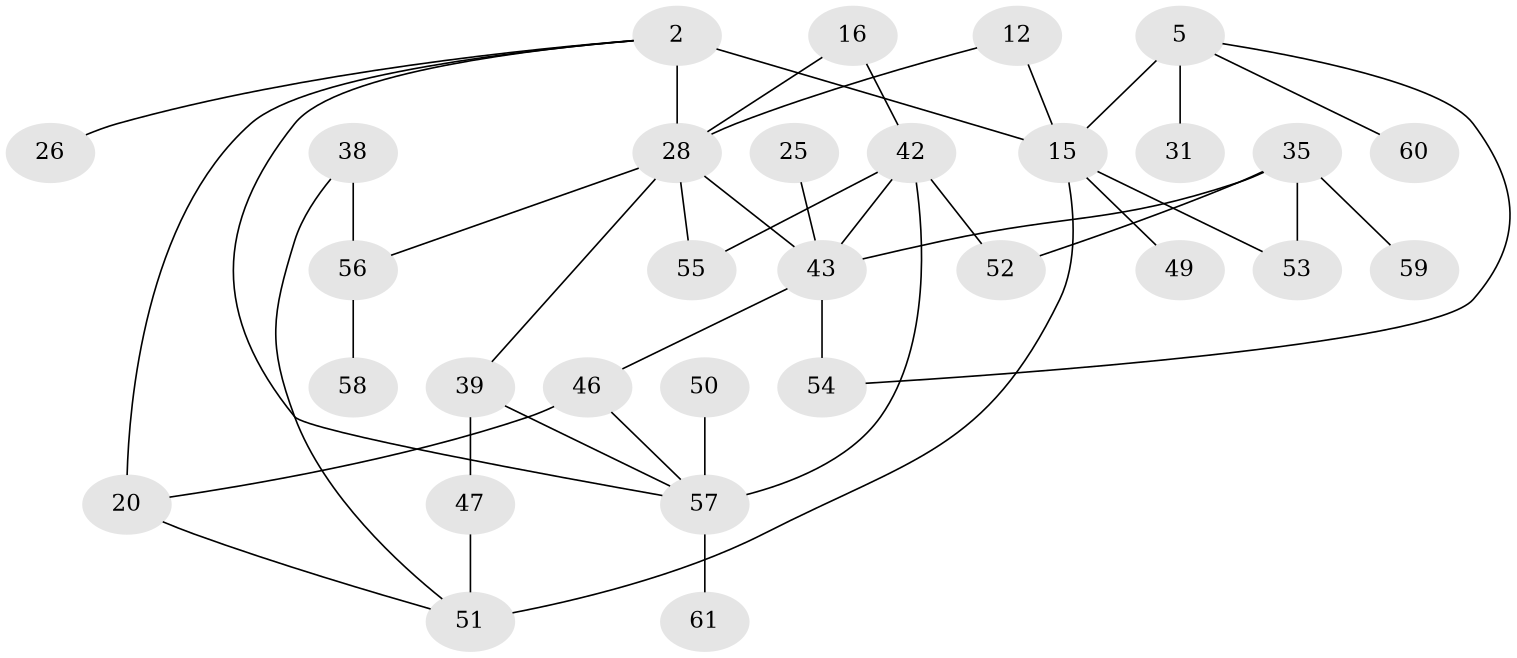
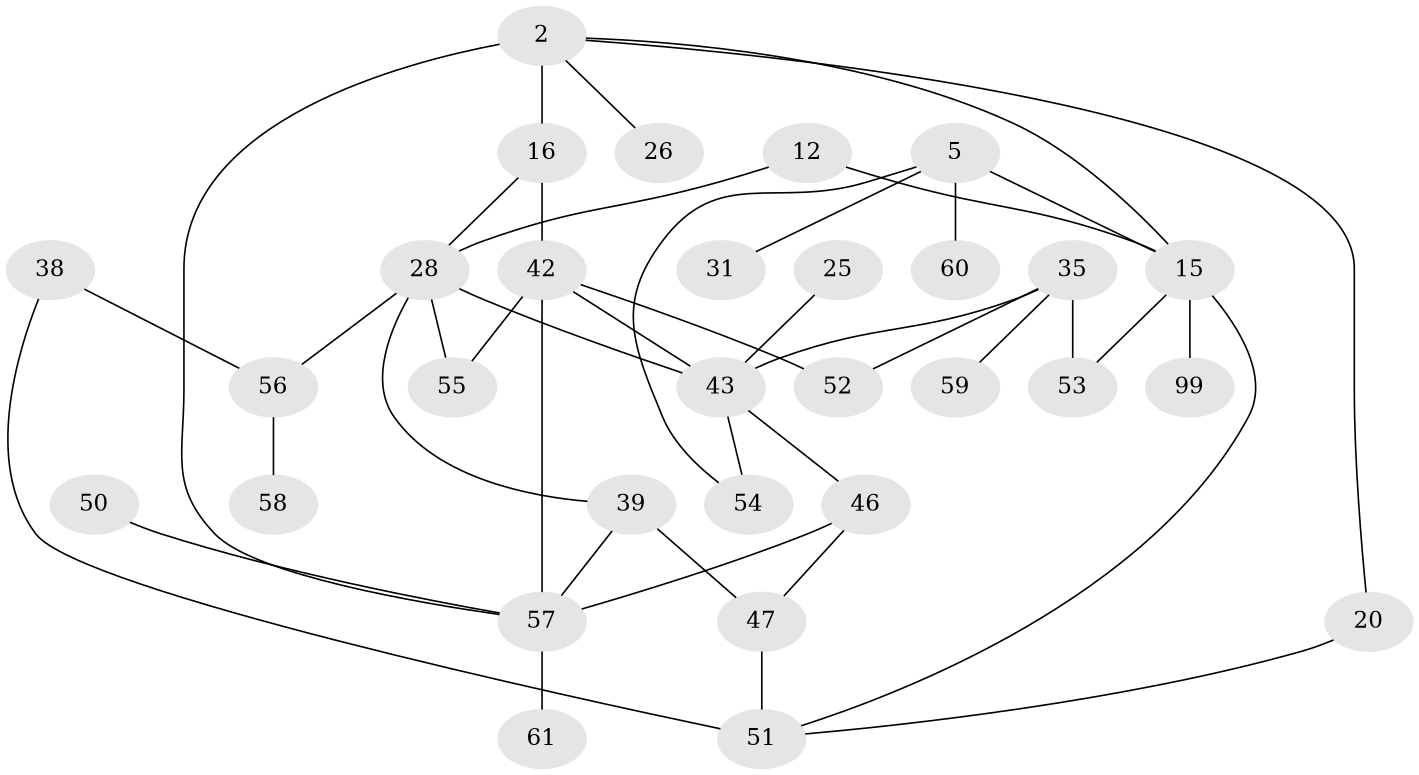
(677, 95) -> (542, 95)
(1180, 270) -> (1190, 387)
(364, 461) -> (814, 563)
